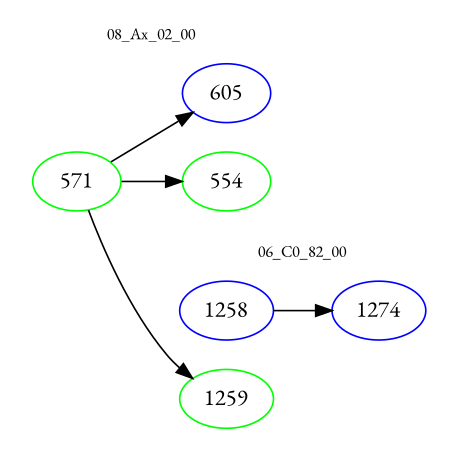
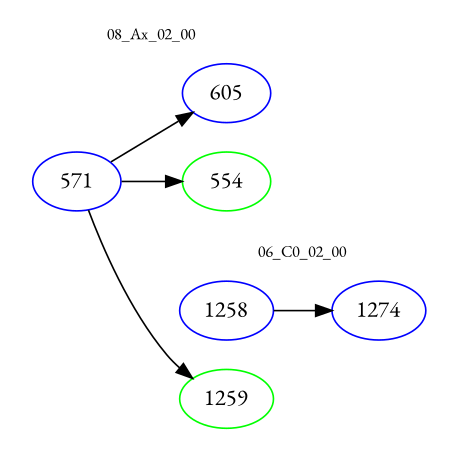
(77, 181) -> (77, 181)
(303, 253) -> (303, 253)
